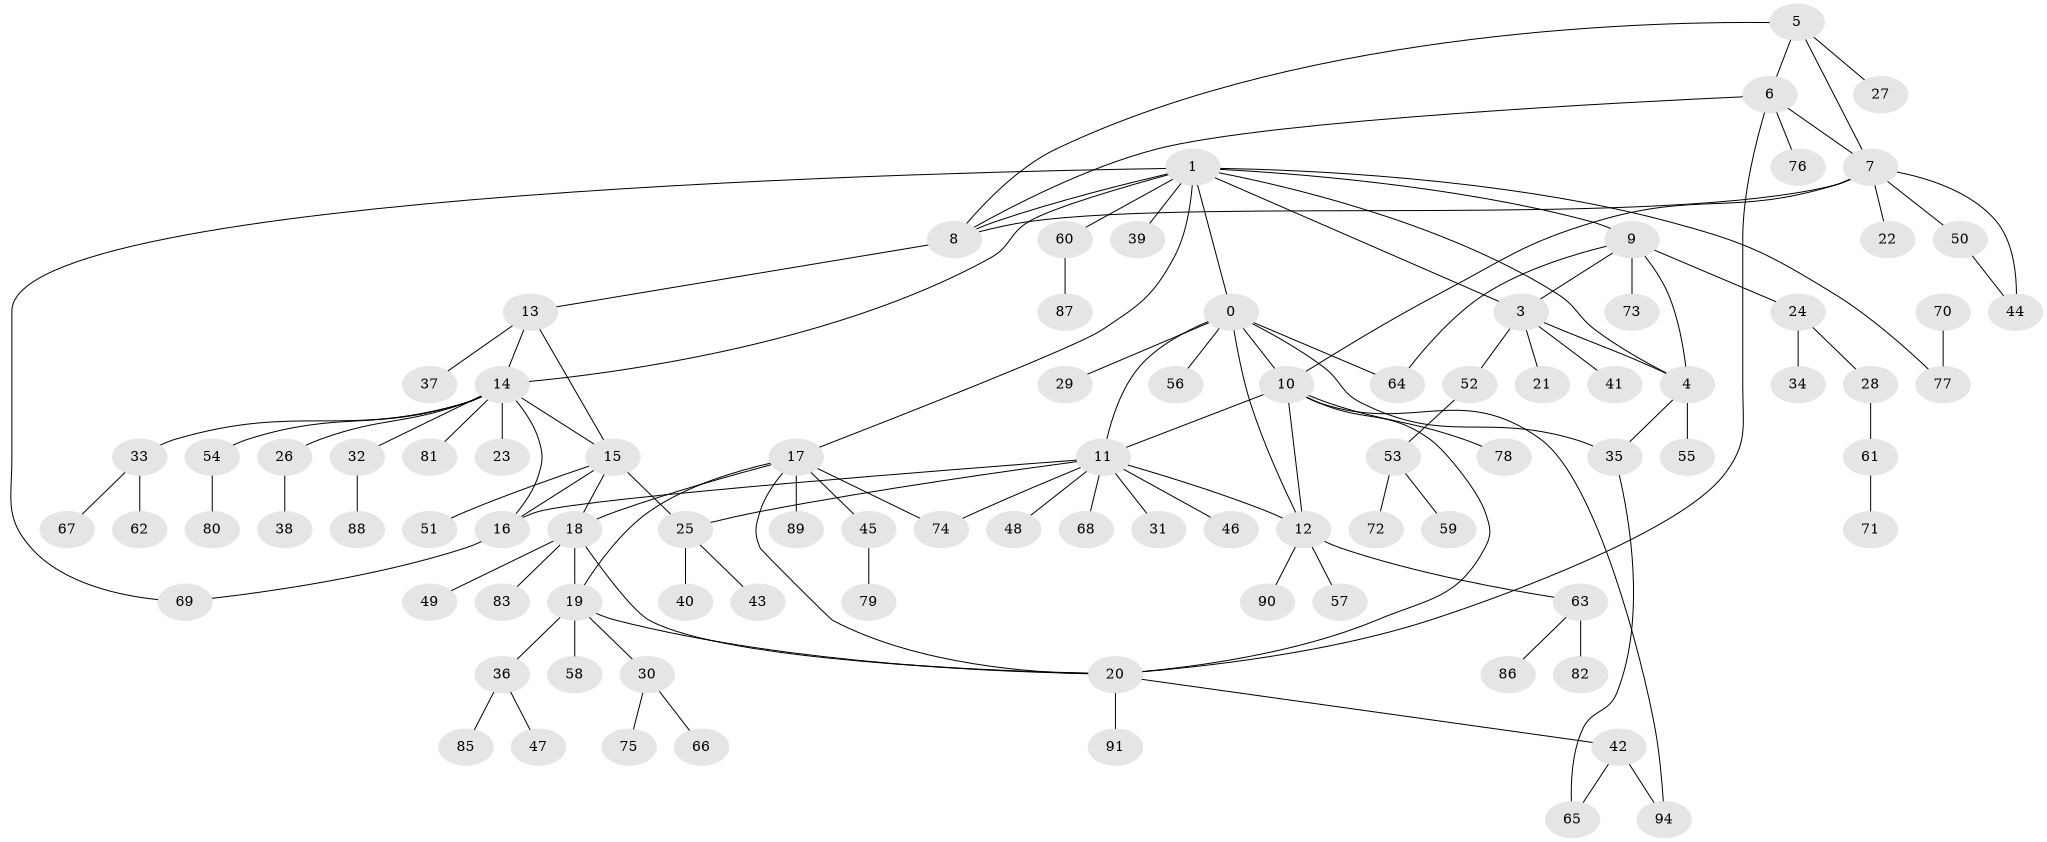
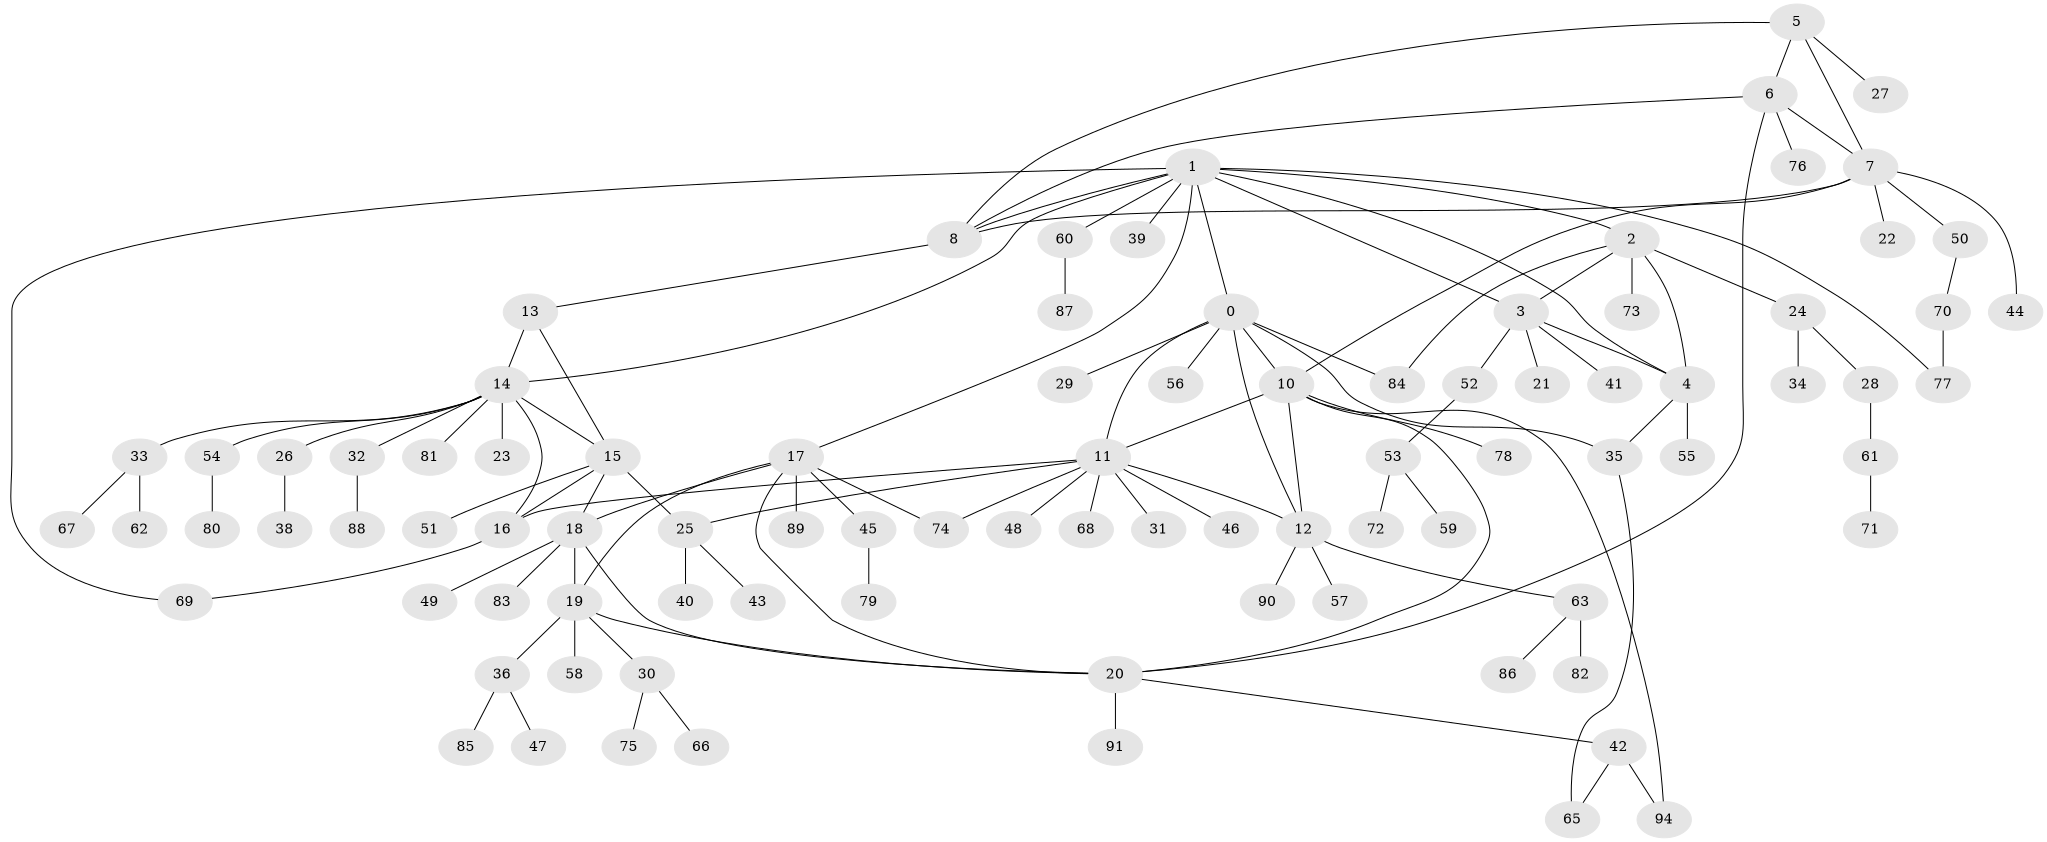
(1632, 240) -> (1632, 240)
(1988, 276) -> (1952, 276)
(430, 385) -> none
(1397, 385) -> (1397, 385)
